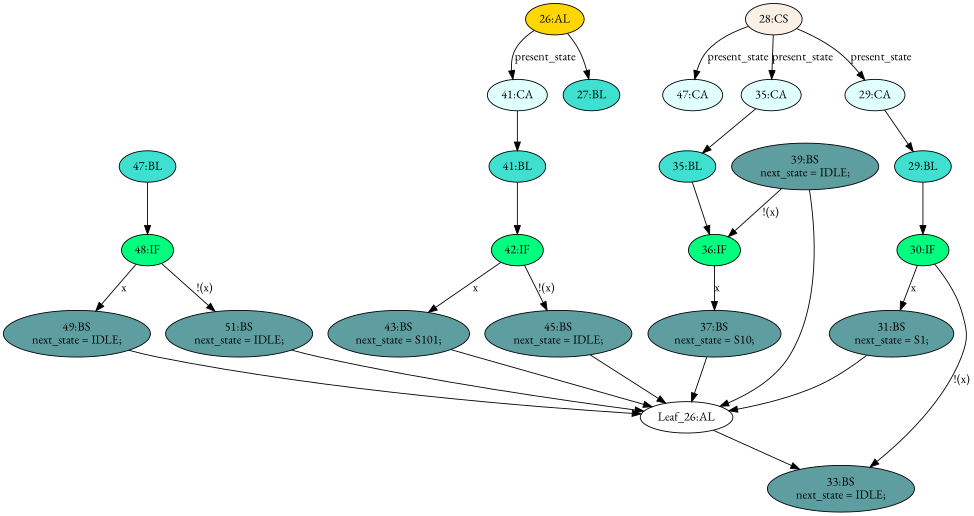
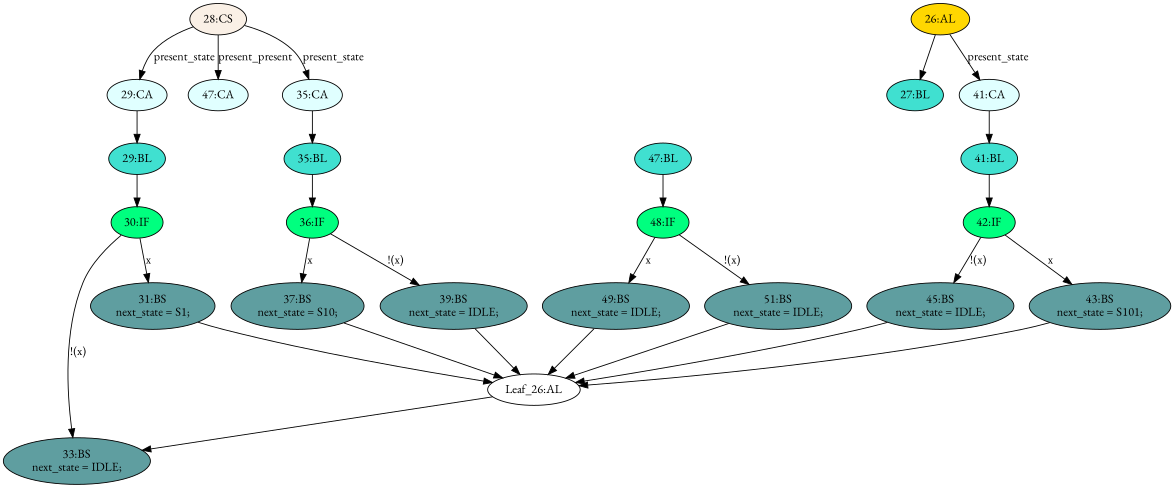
(738, 57) -> (255, 57)
(758, 210) -> (371, 257)
